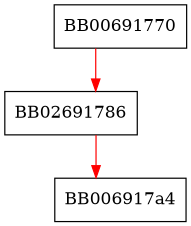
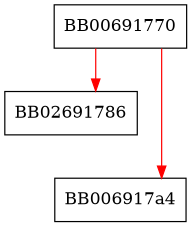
(96, 150) -> (162, 107)
